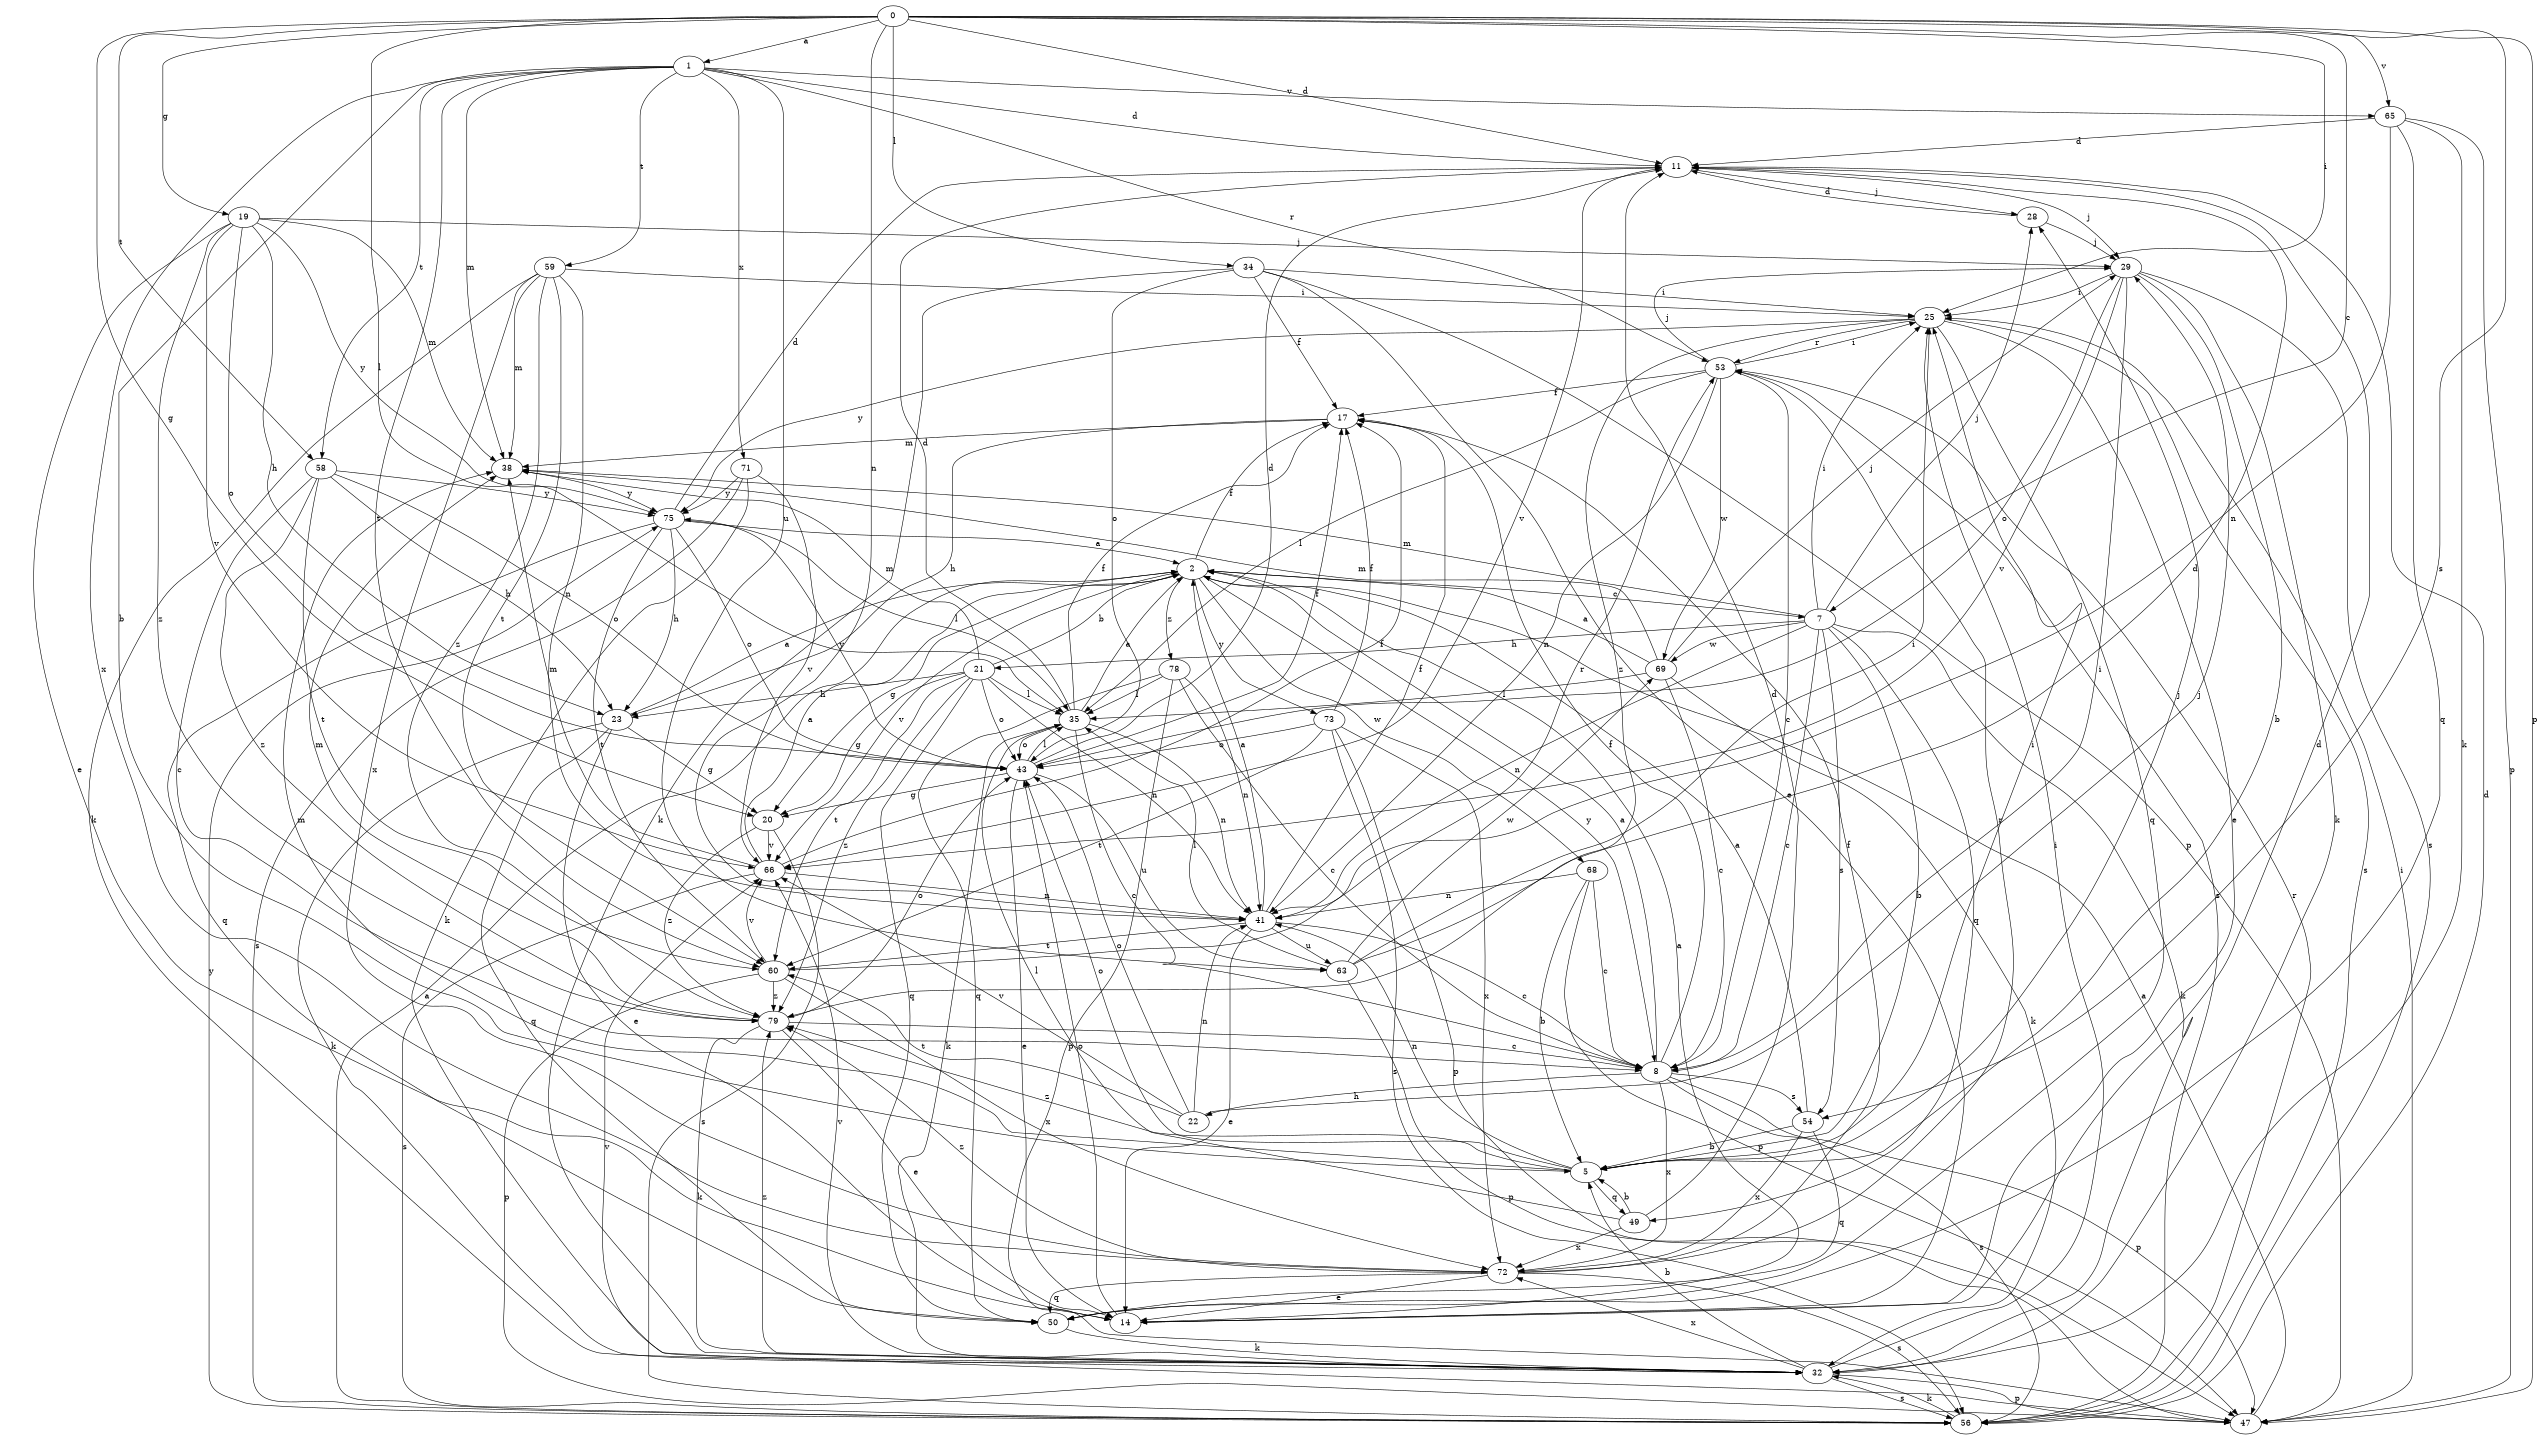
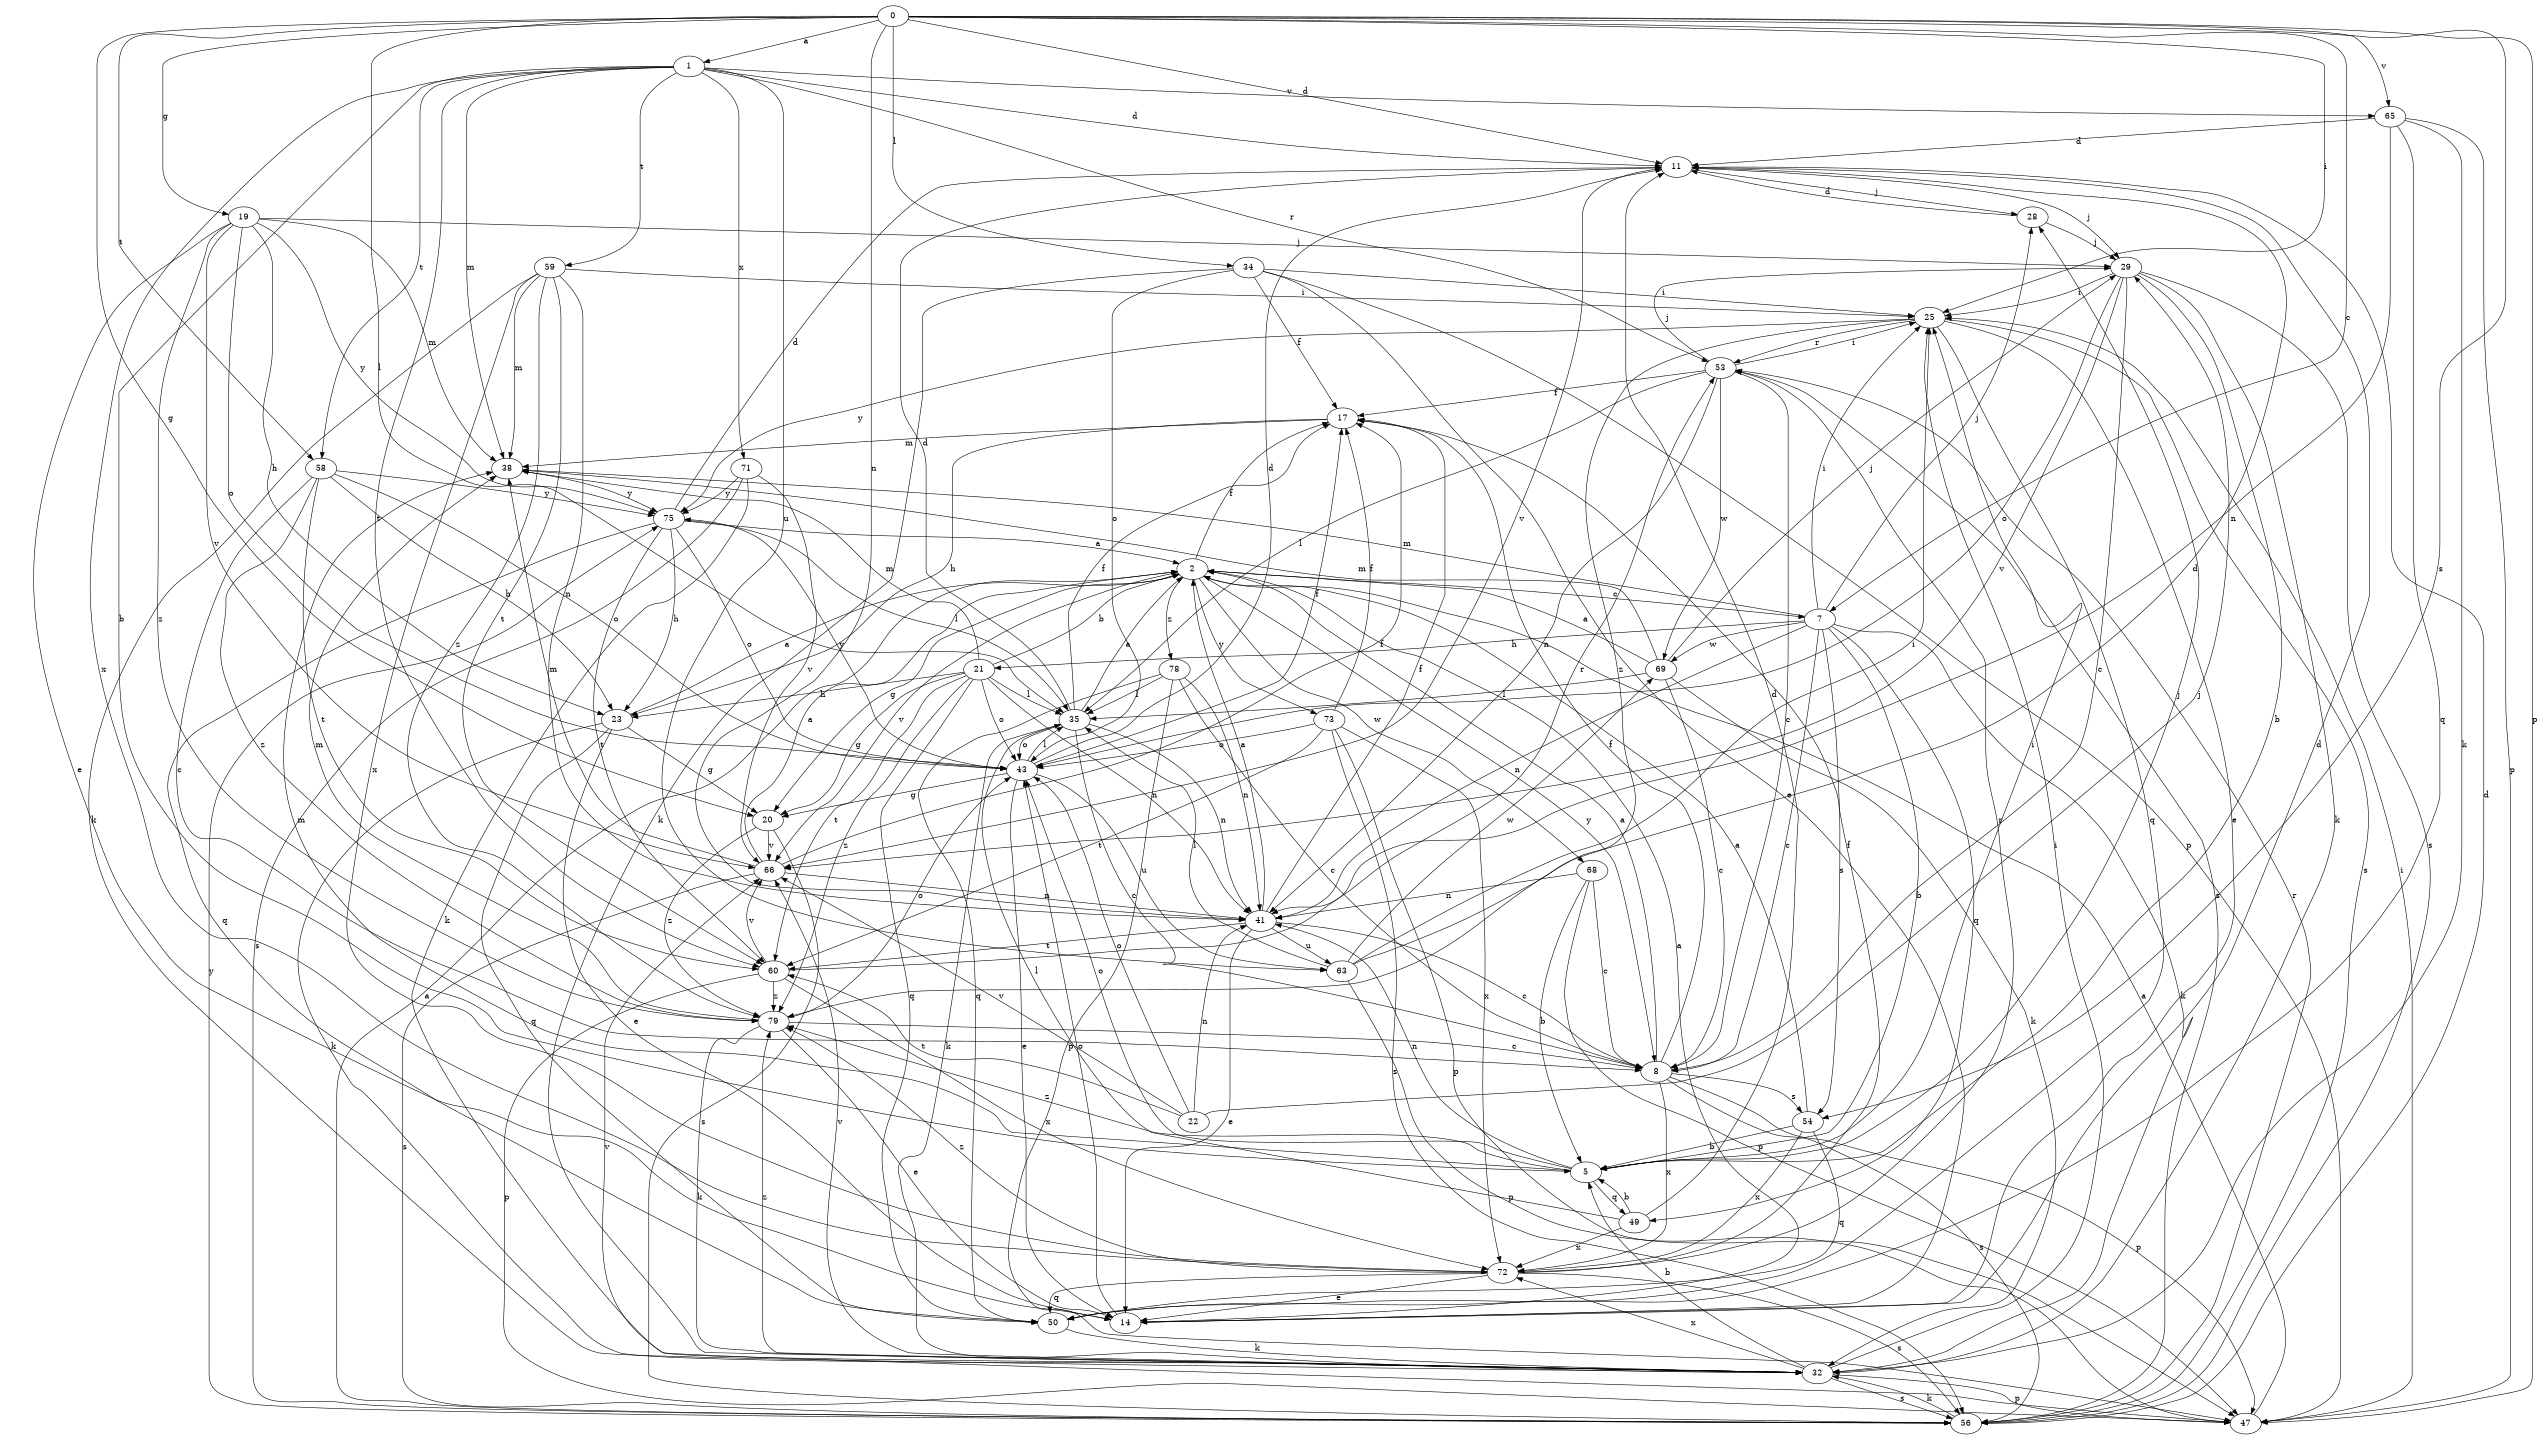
(2100, 670) -> (2100, 670)
(1425, 1087) -> none
